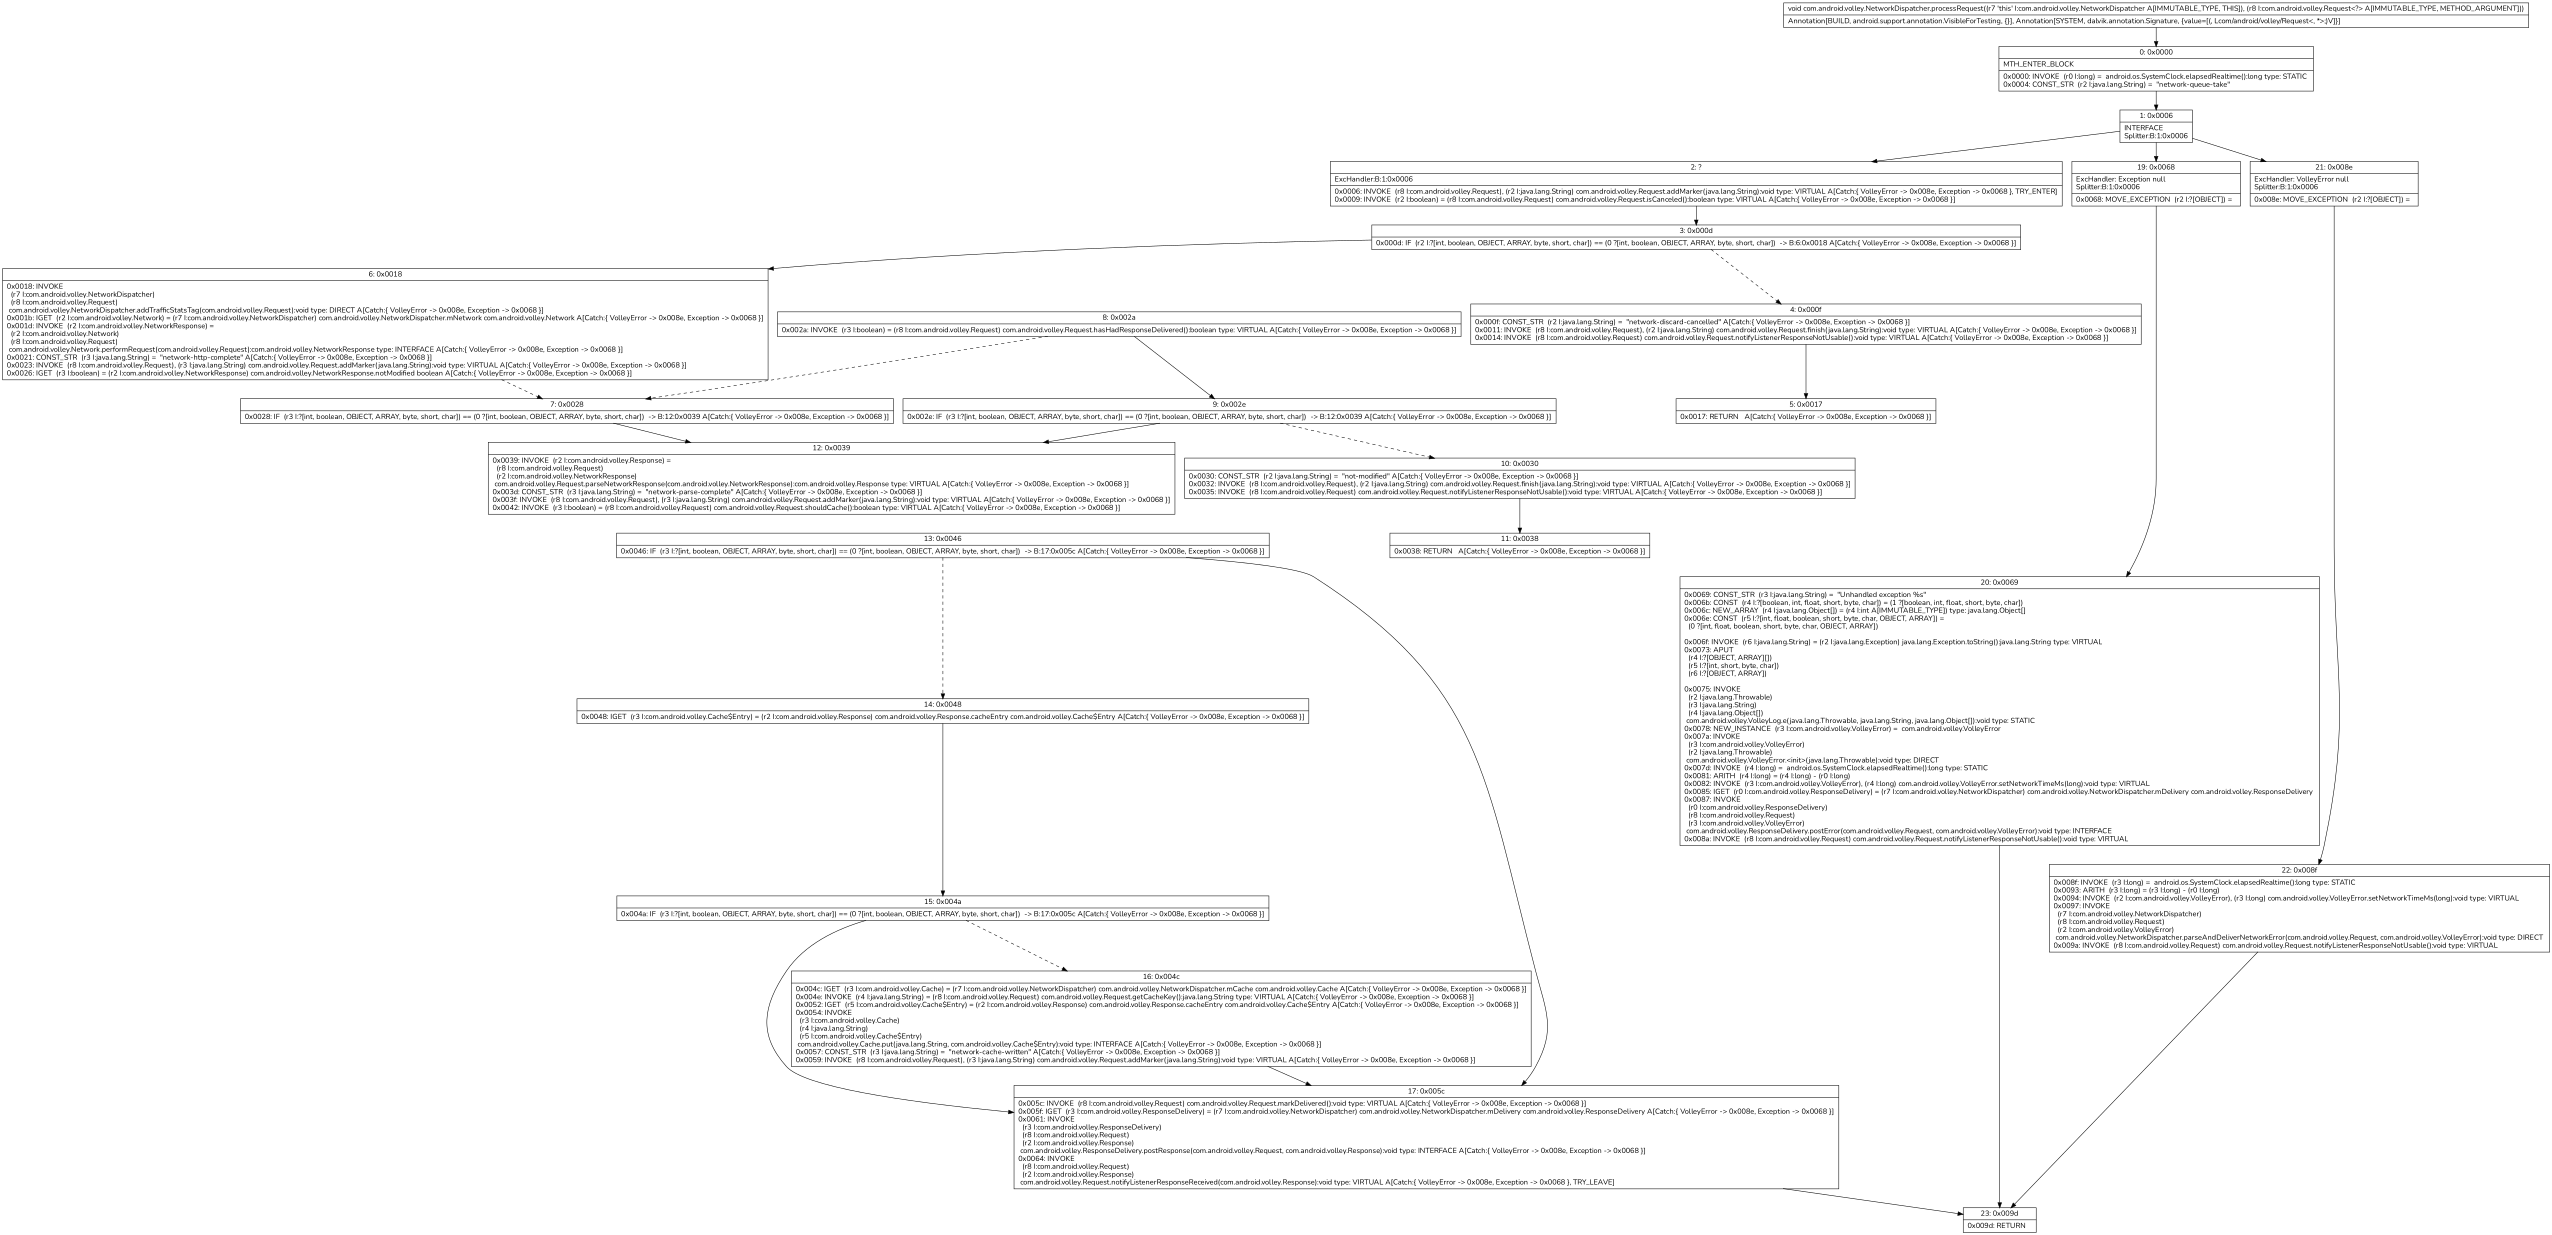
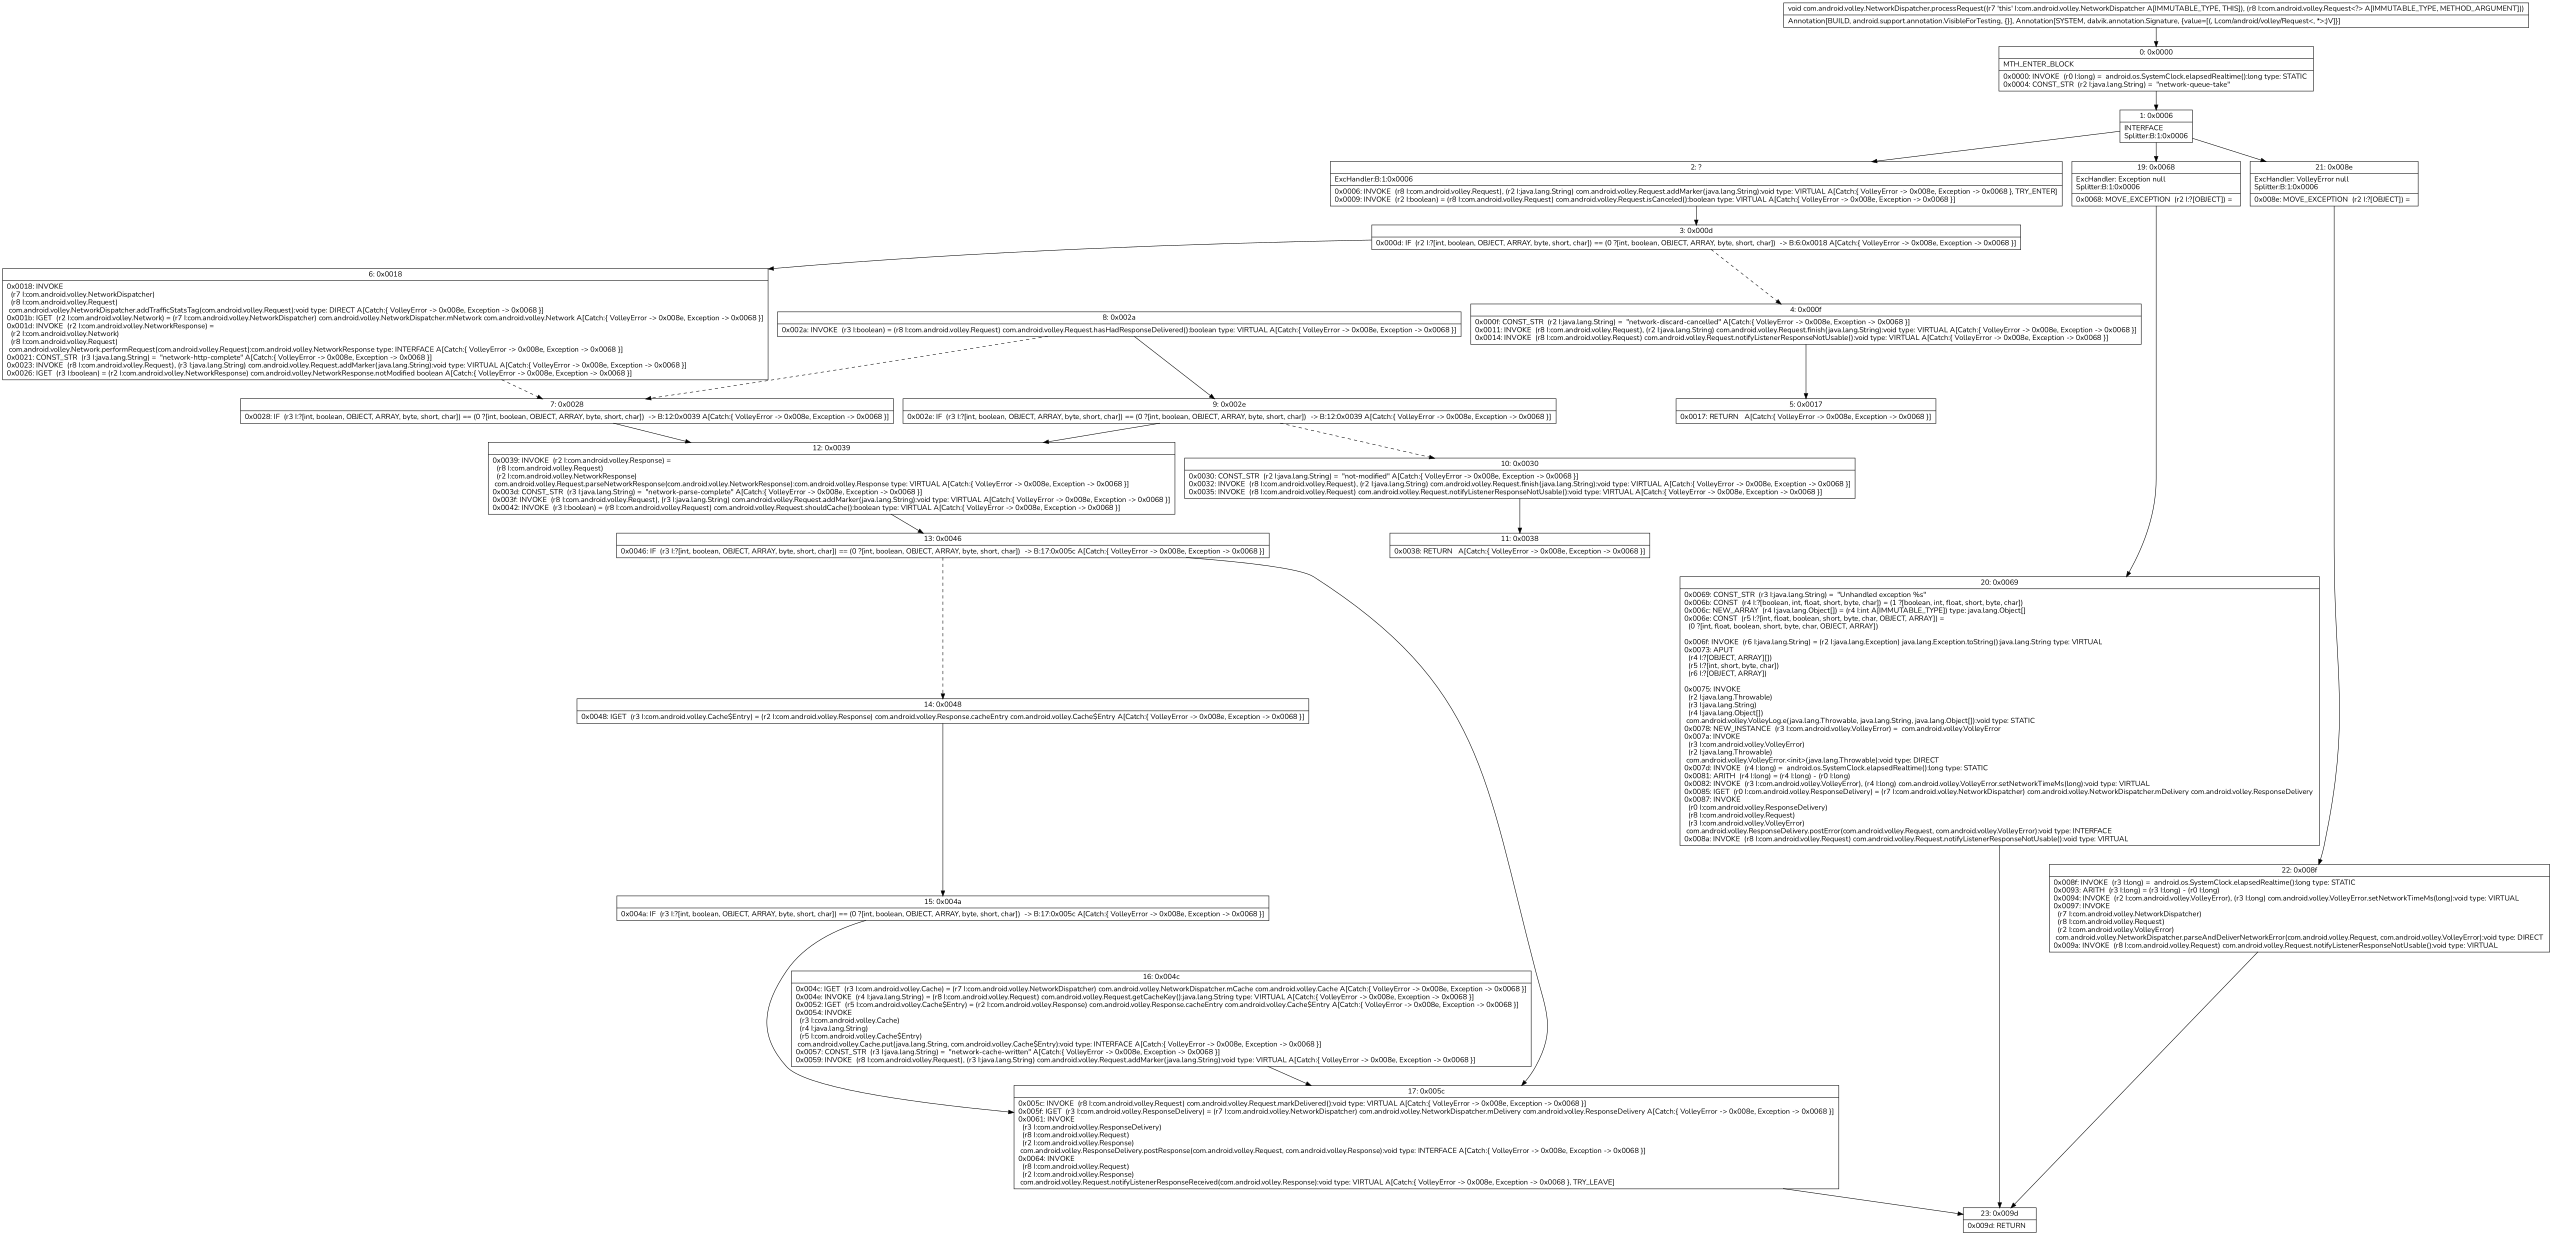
none -> (905, 522)
(1014, 945) -> none
